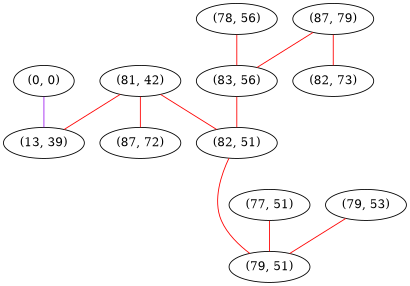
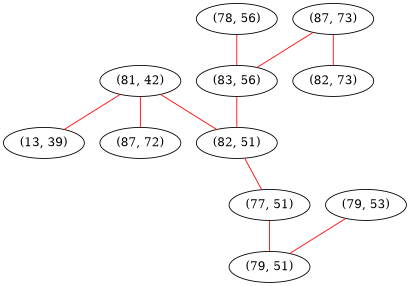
(333, 19) -> (333, 19)
(44, 81) -> none
(219, 211) -> (253, 174)
